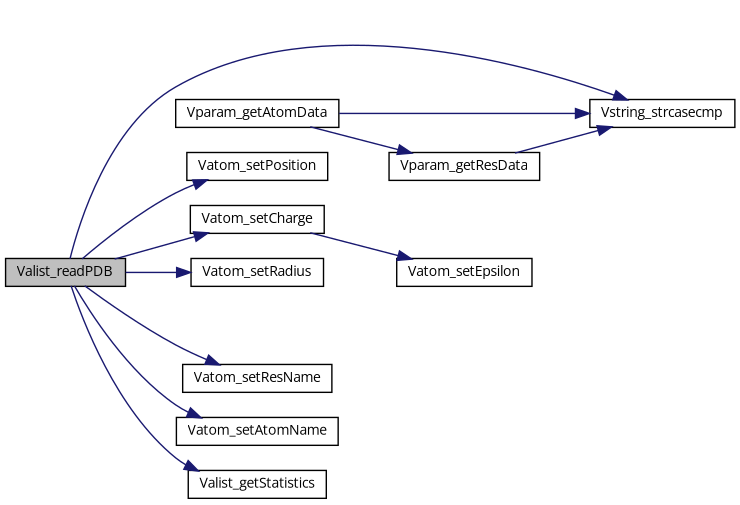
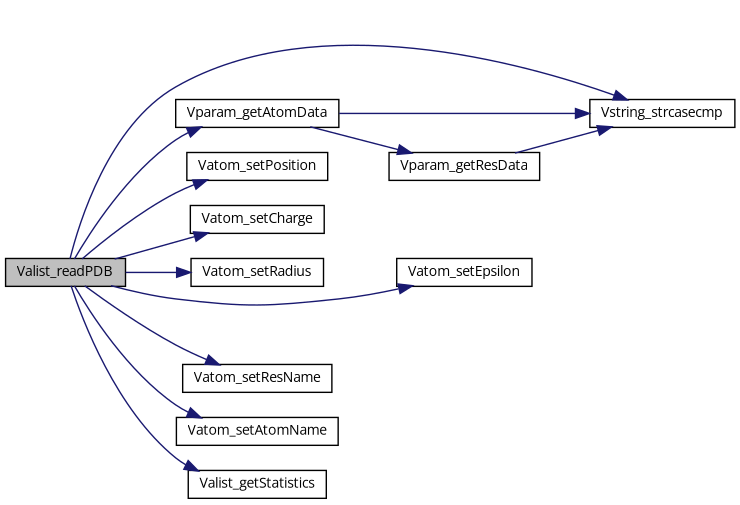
none -> (124, 189)
(354, 244) -> (254, 305)
